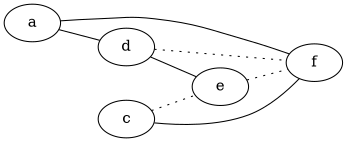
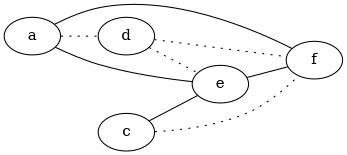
(79, 35) -> (80, 36)
(173, 67) -> (173, 60)
none -> (122, 70)
(267, 75) -> (267, 72)
(173, 103) -> (173, 108)
(233, 119) -> (233, 118)
